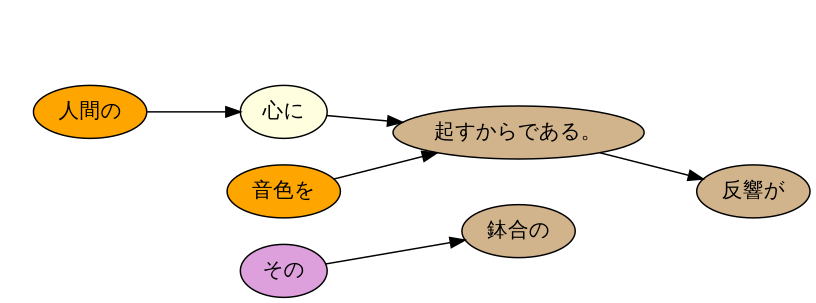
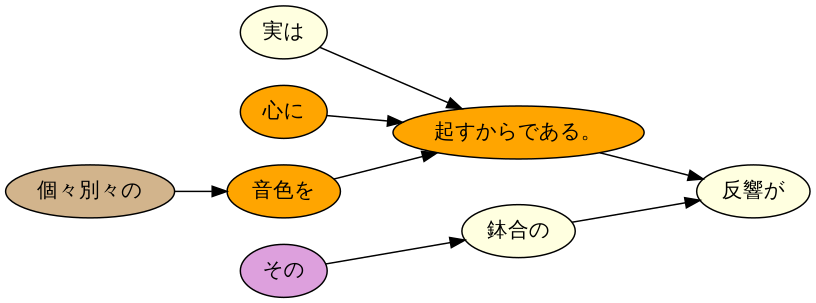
none -> (284, 32)
(90, 112) -> none
(284, 112) -> (284, 112)
(519, 132) -> (519, 132)
none -> (90, 191)
(753, 191) -> (753, 191)
none -> (629, 213)
(519, 231) -> (519, 231)
